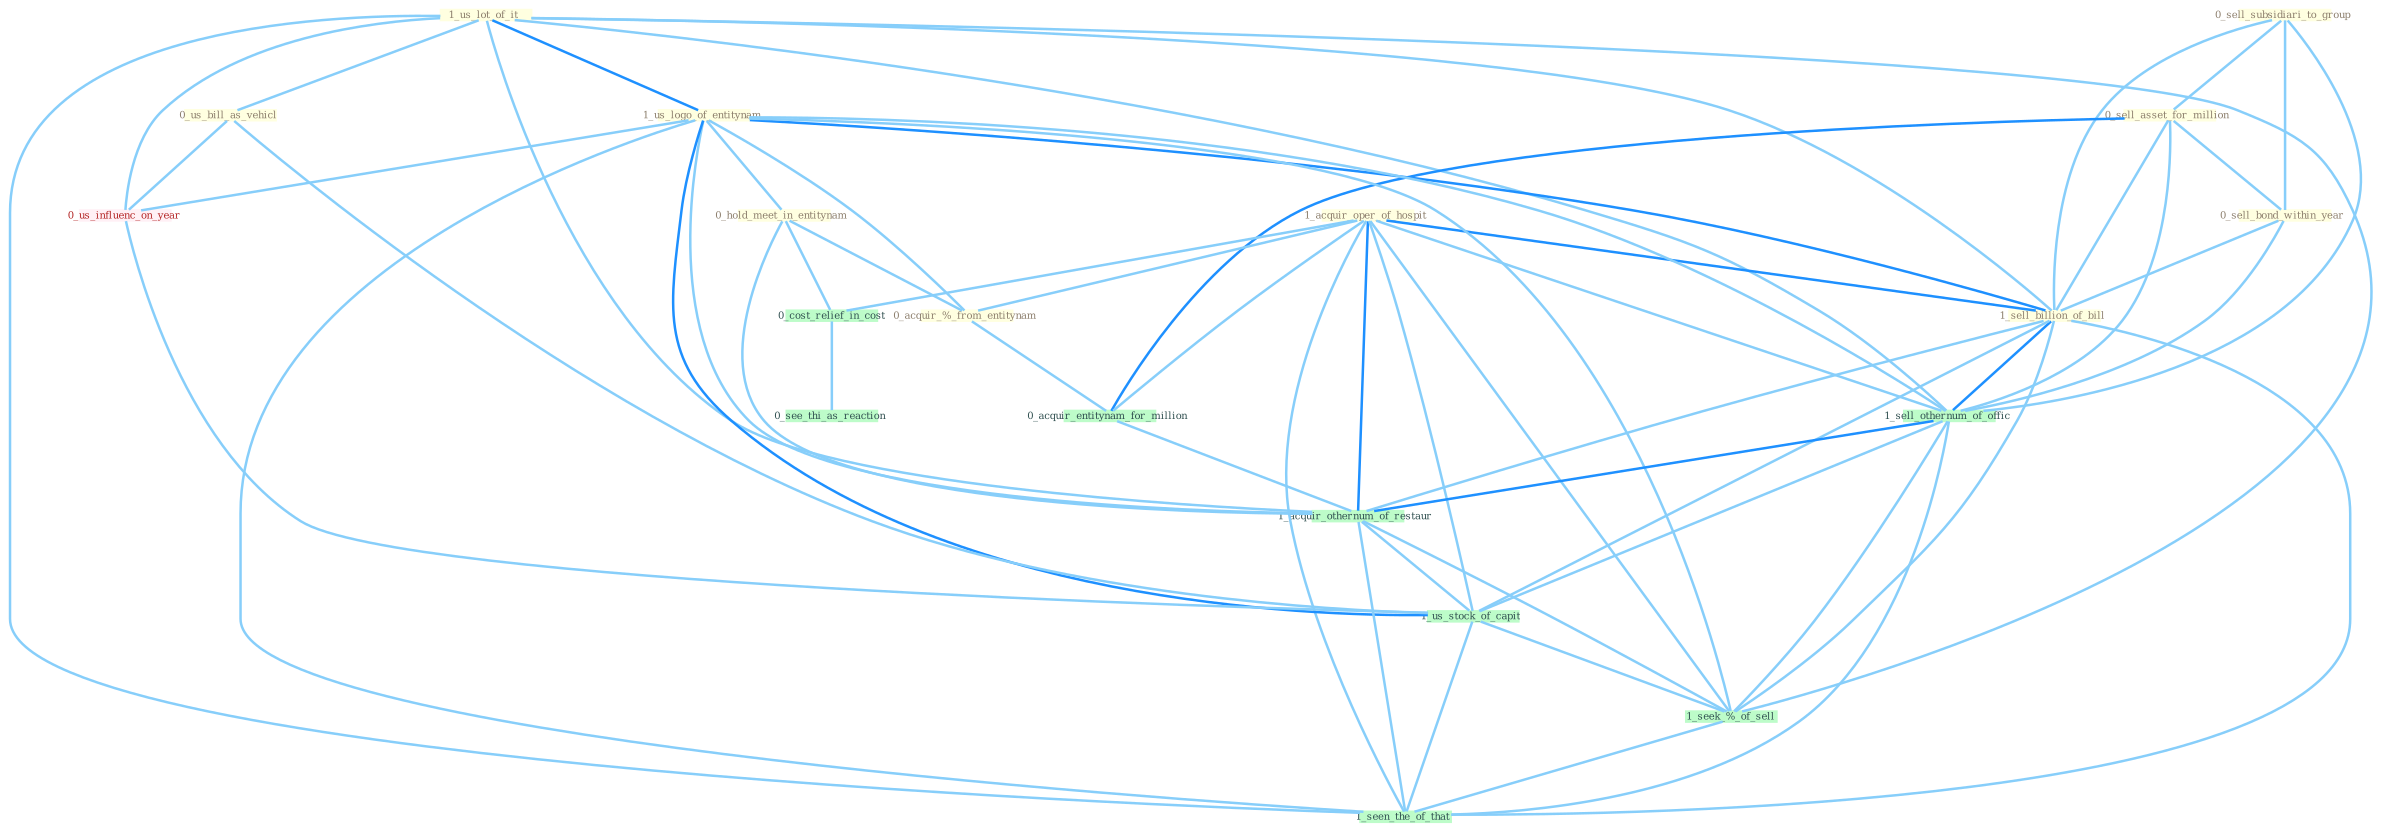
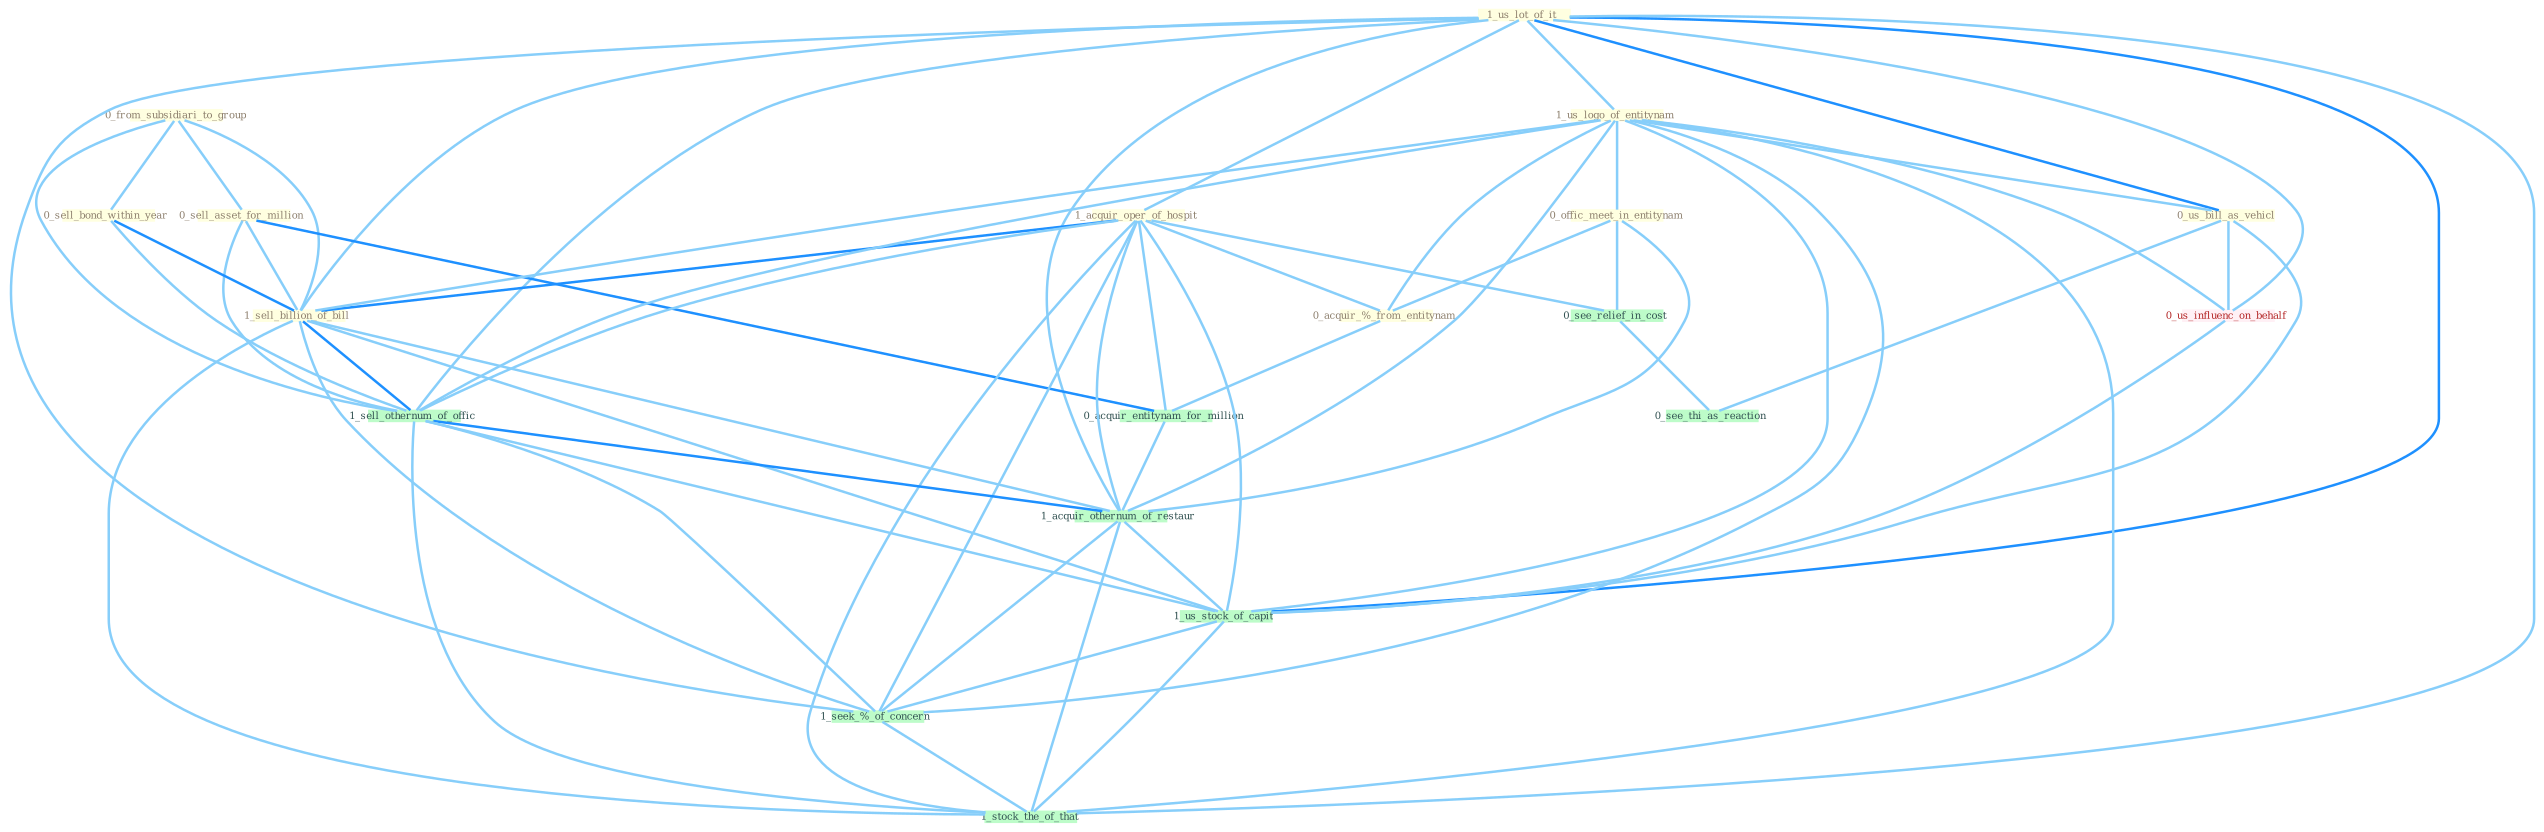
(2285, 15) -> (176, 115)
(358, 65) -> (1877, 115)
(595, 65) -> (1571, 65)
none -> (1332, 115)
(2227, 165) -> none
none -> (2009, 179)
(125, 215) -> (2228, 316)
(784, 215) -> (1617, 215)
(1663, 216) -> (956, 210)
(2170, 266) -> (204, 266)
(832, 316) -> (1617, 316)
none -> (1970, 316)
(1363, 366) -> (1099, 364)
none -> (2416, 442)
(814, 480) -> (1752, 499)
(1731, 717) -> (878, 717)
(1406, 817) -> (1031, 817)
